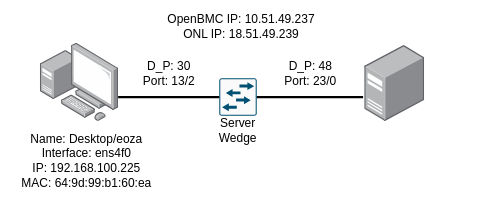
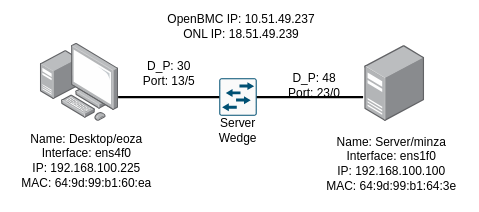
(169, 74) -> (169, 74)
(311, 74) -> (315, 85)
none -> (392, 164)
